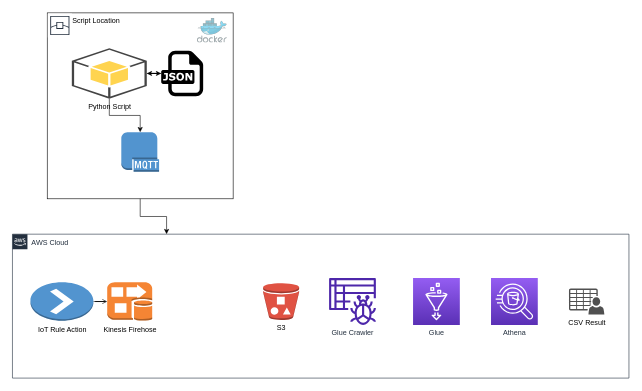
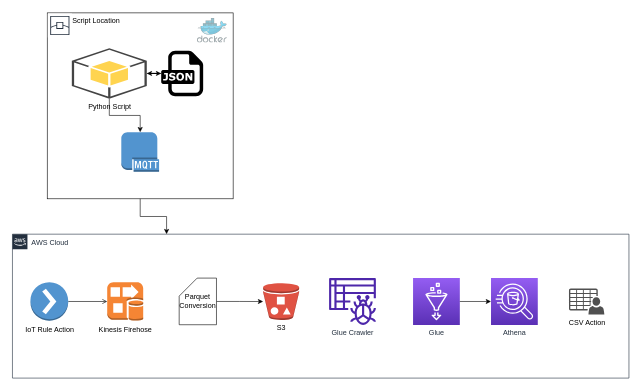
(62, 302) -> (49, 302)
(130, 302) -> (125, 302)
none -> (198, 302)
none -> (238, 302)
none -> (473, 302)
(587, 323) -> (587, 323)
